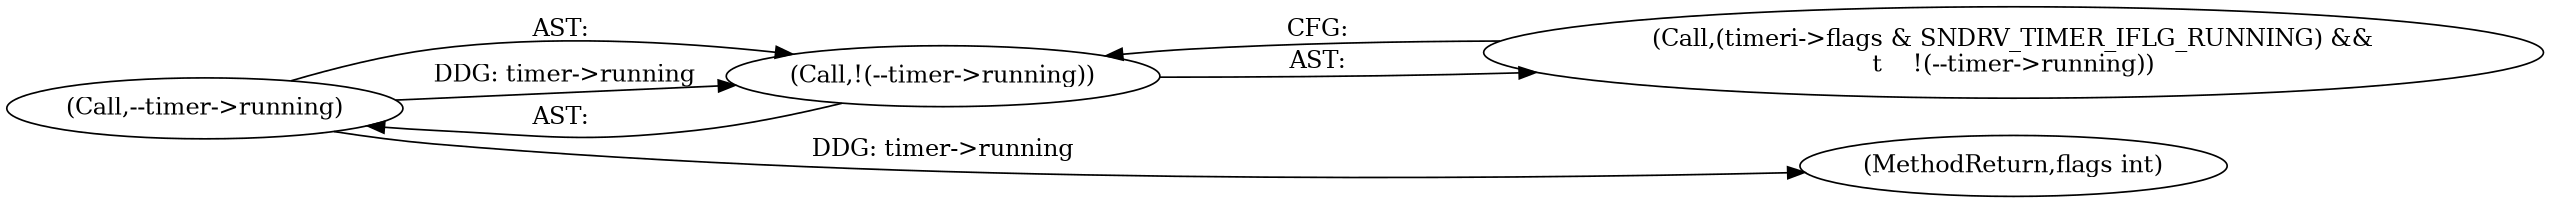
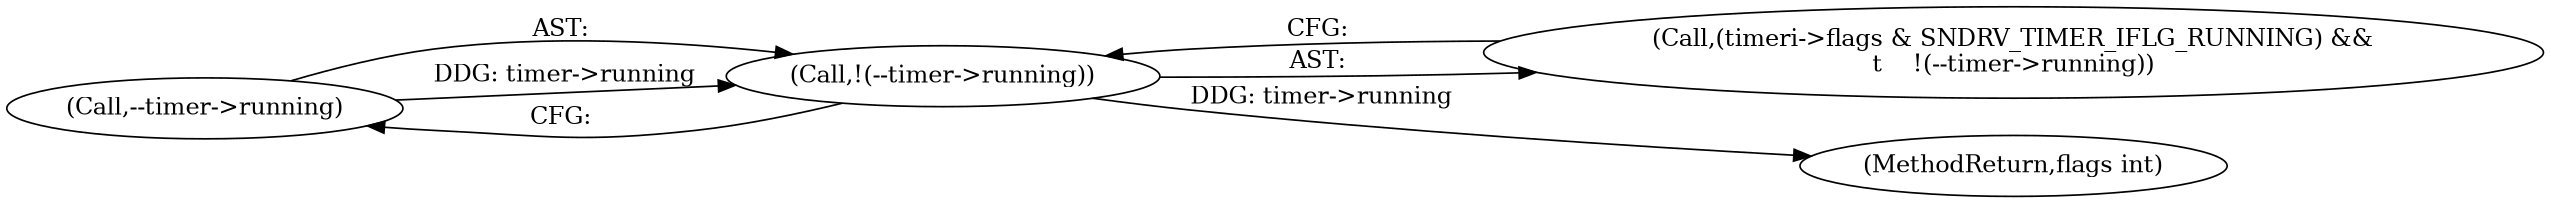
(565, 118) -> (565, 118)
(1060, 174) -> (1442, 132)
